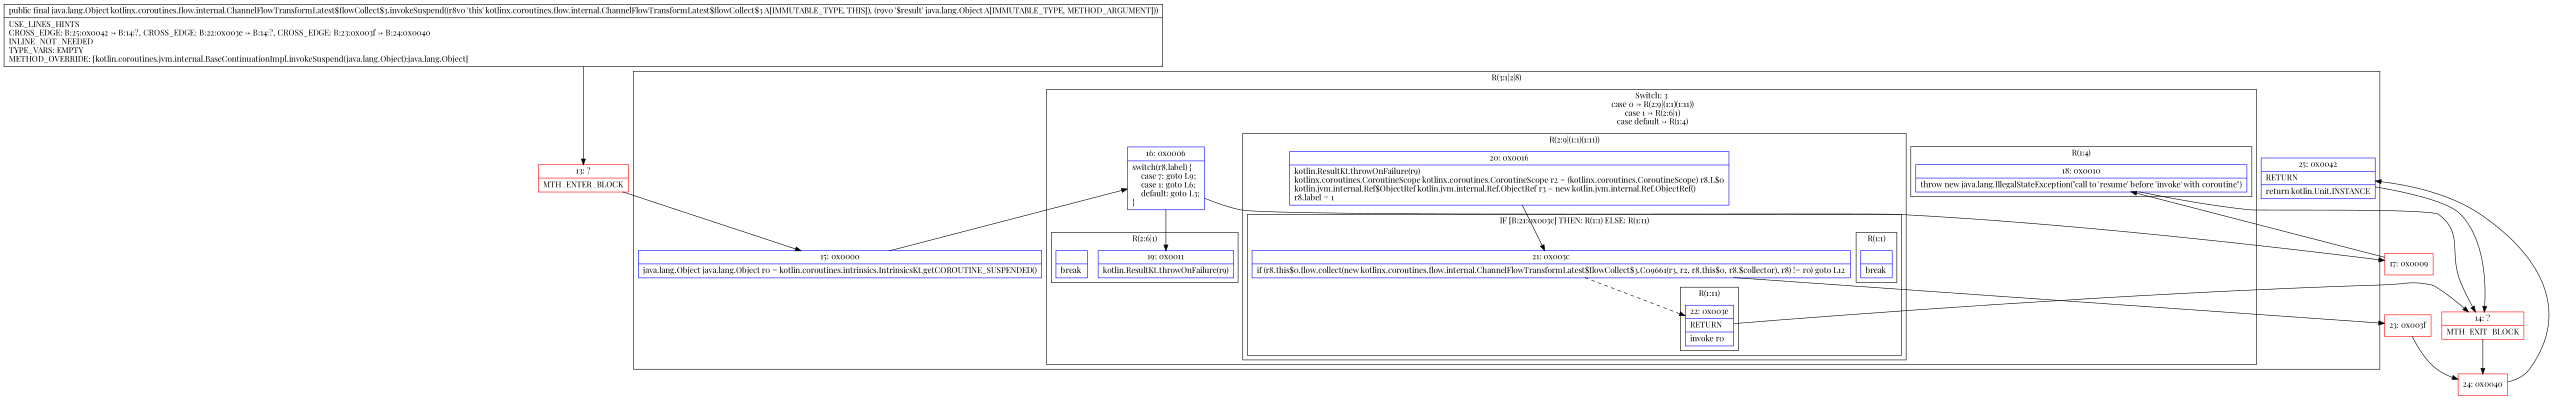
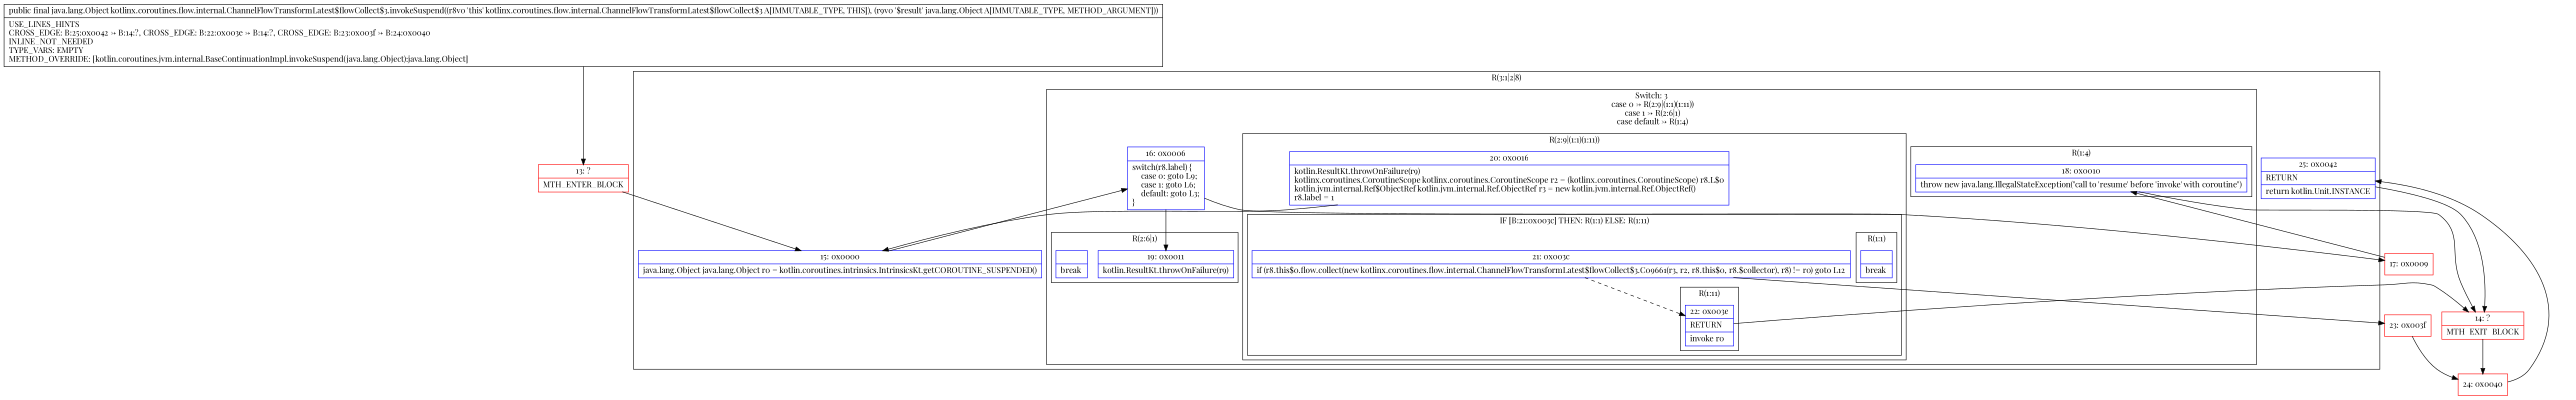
(1164, 176) -> (1165, 176)
(1532, 225) -> (1111, 211)
